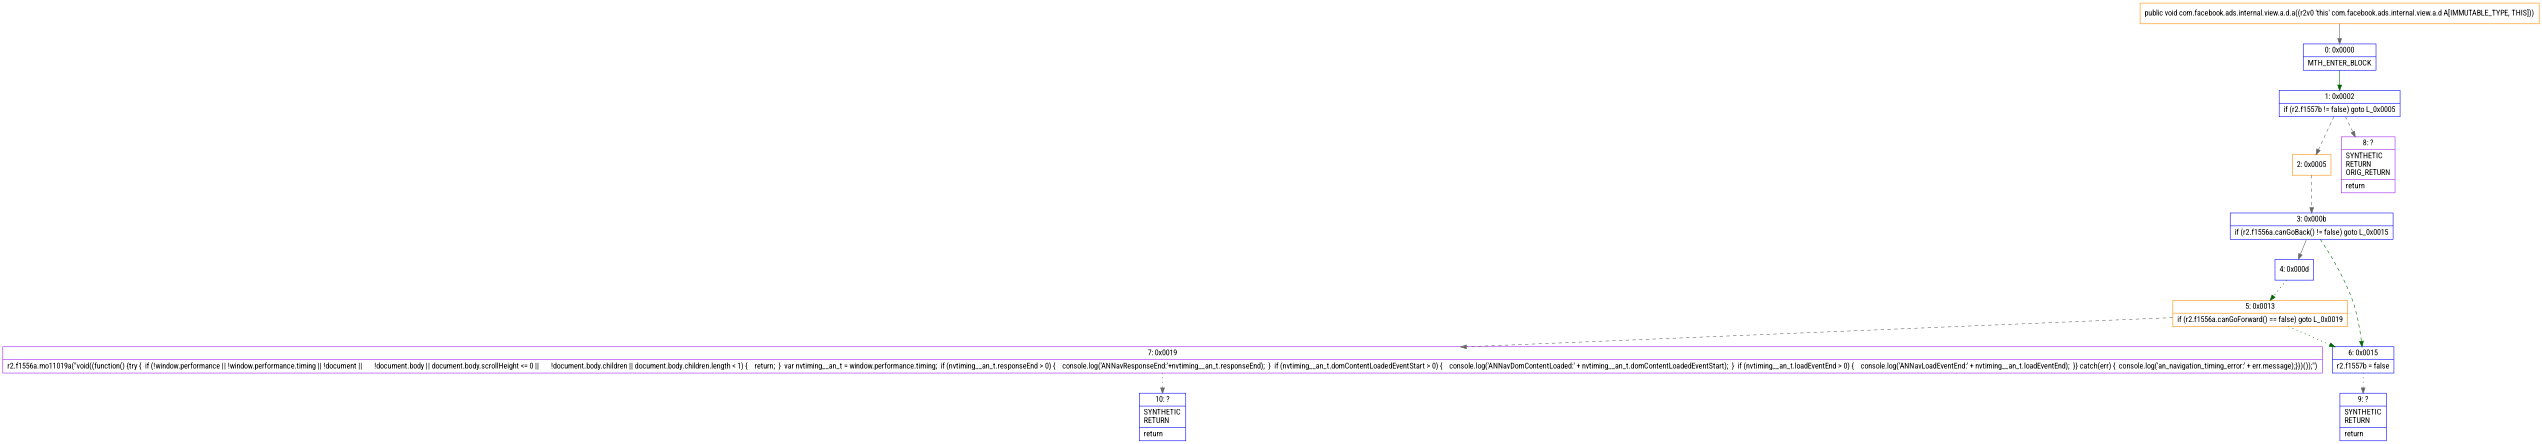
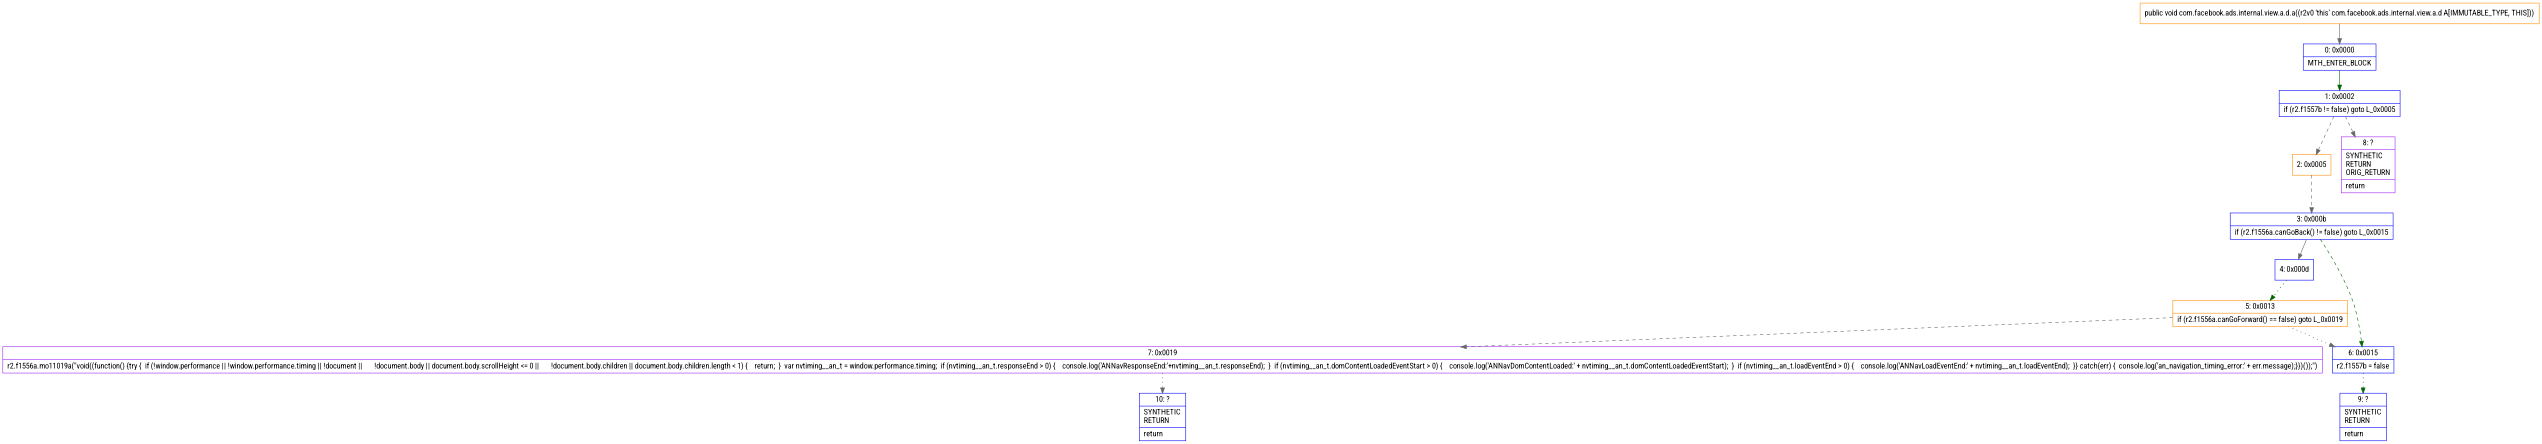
(2309, 336) -> (2309, 336)
(2363, 380) -> (2363, 380)
